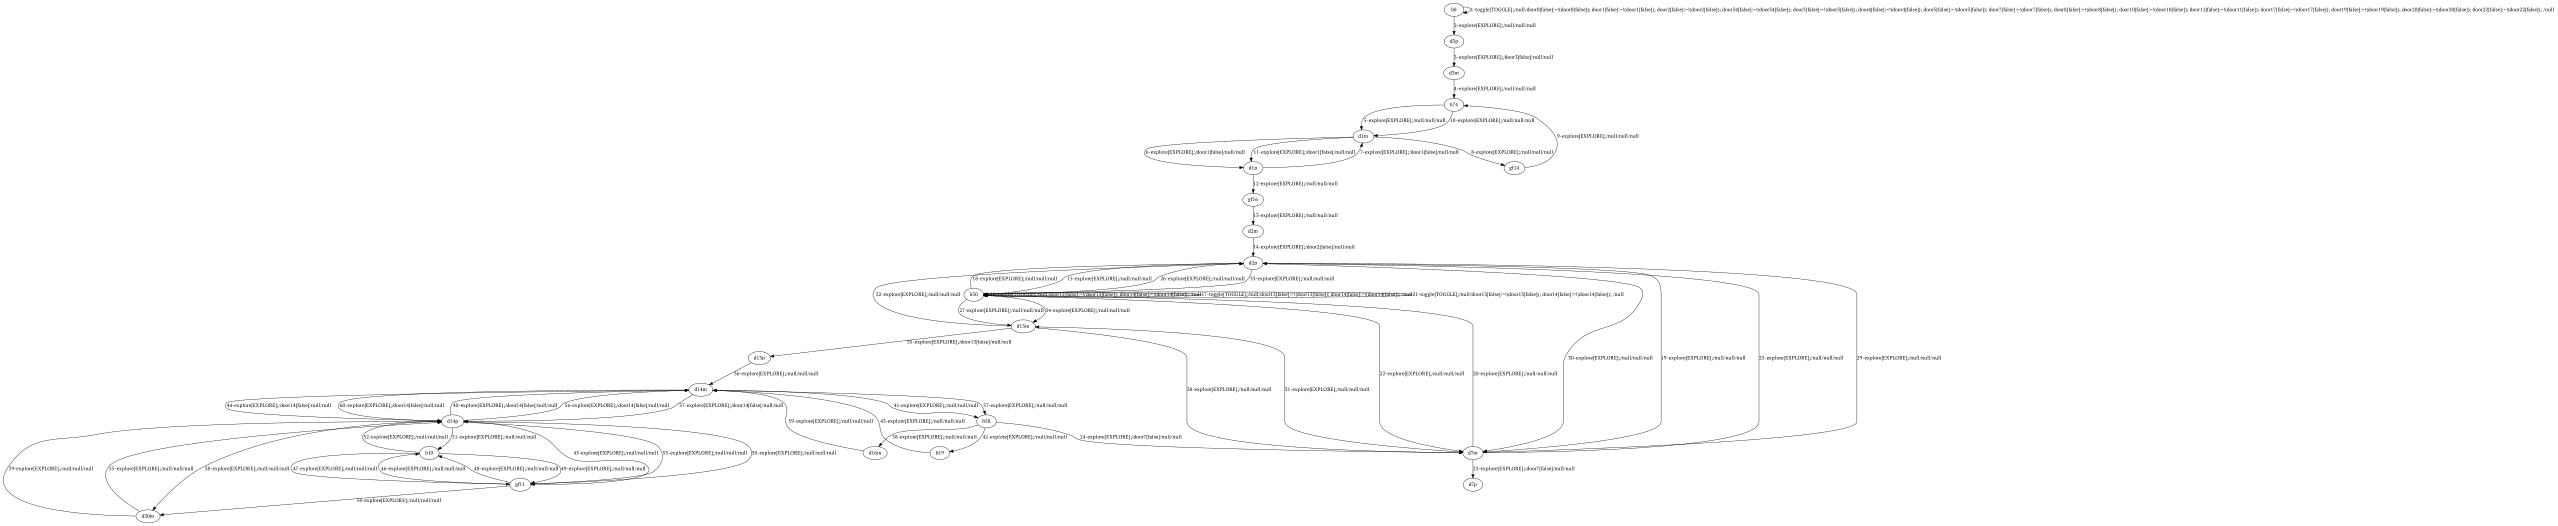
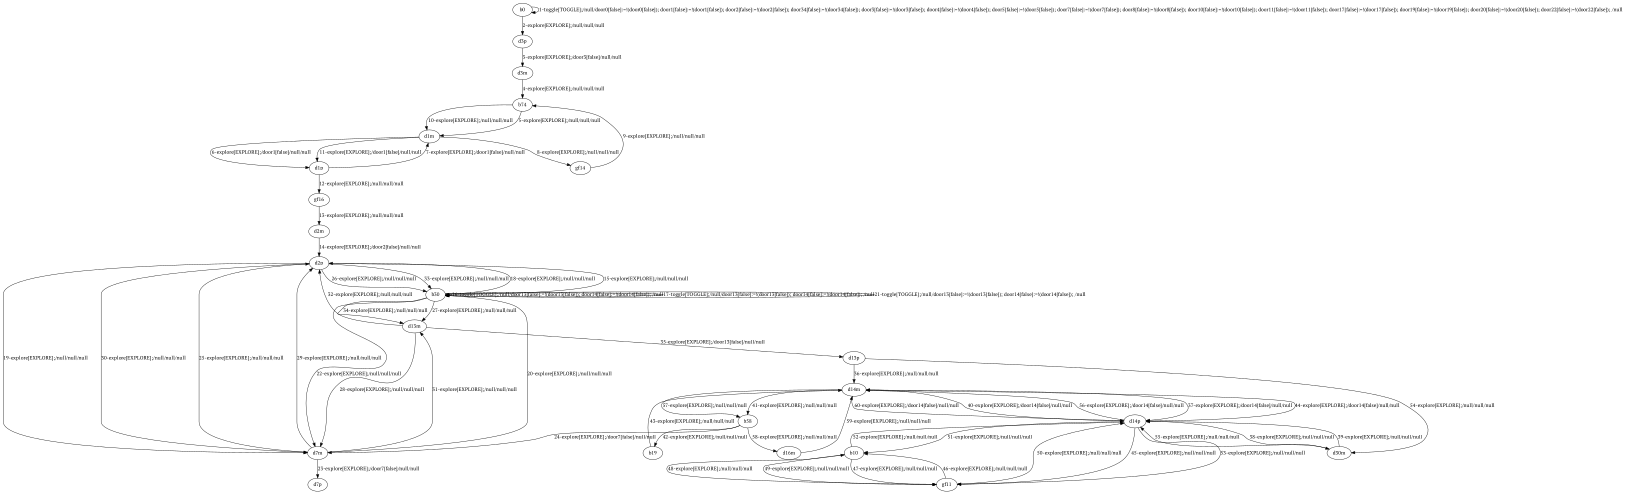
(337, 500) -> (1195, 375)
